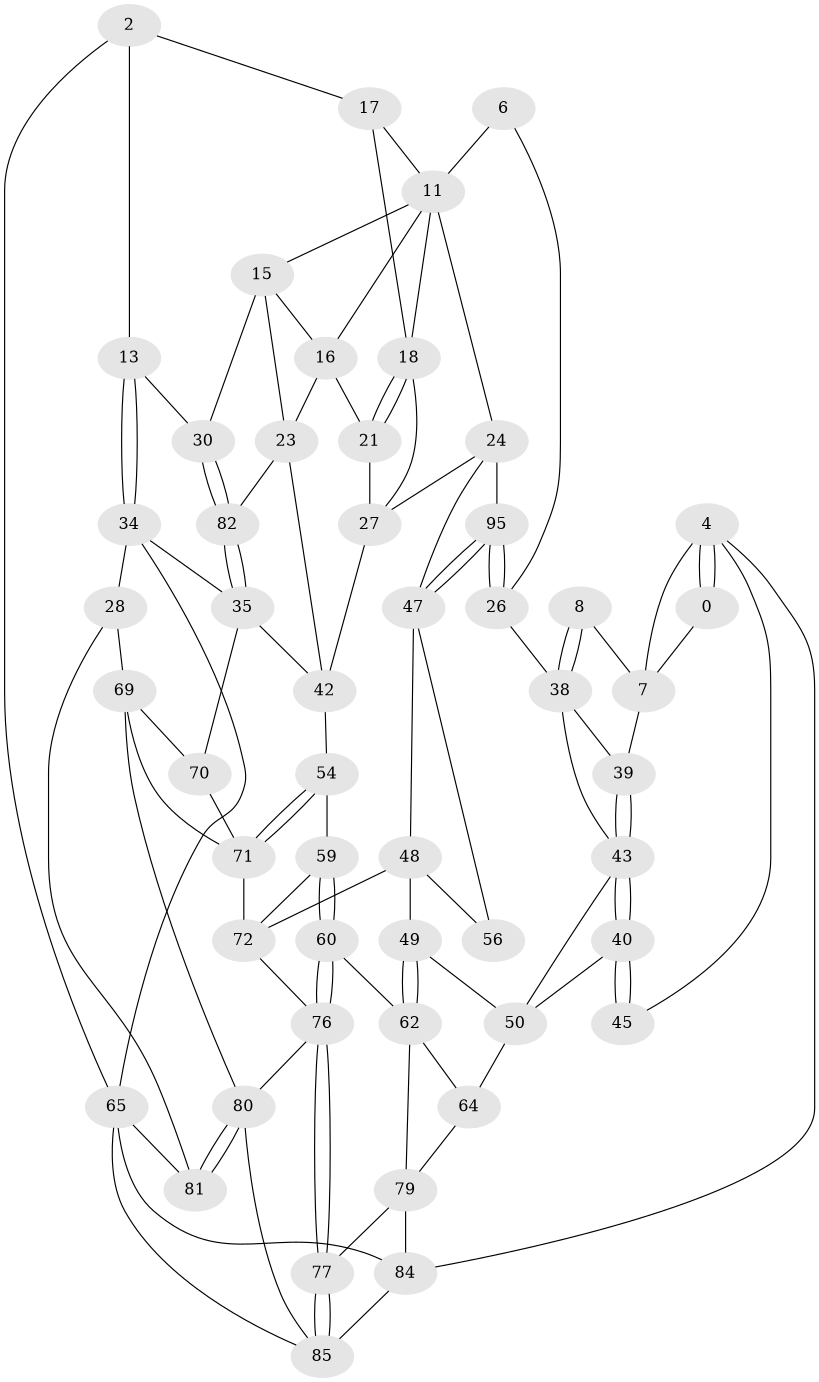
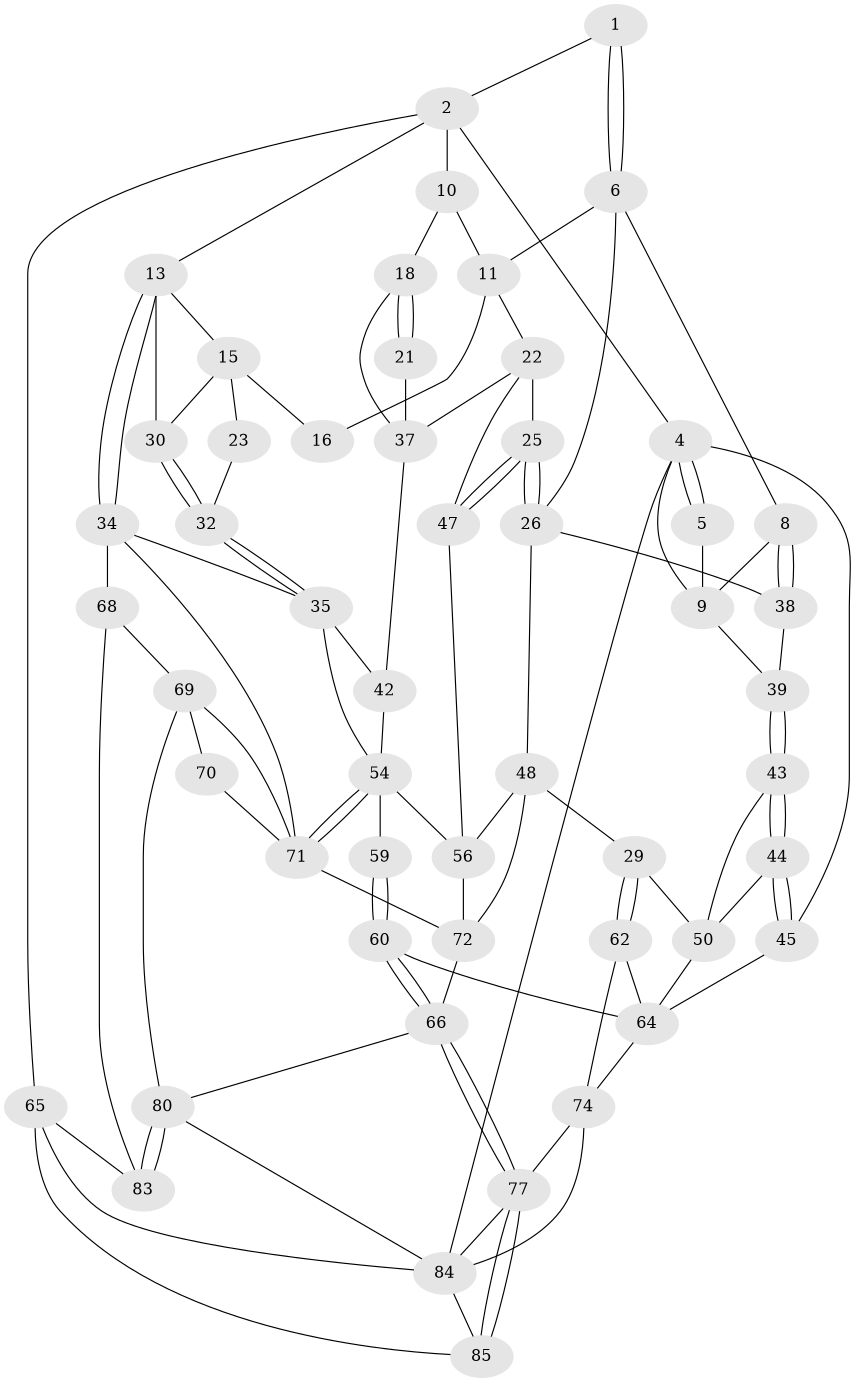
none -> (616, 25)
(370, 109) -> (447, 192)
(348, 233) -> (192, 317)
(421, 275) -> none
none -> (564, 275)
none -> (701, 358)
(306, 400) -> none
(348, 400) -> none
(497, 441) -> (533, 358)
(228, 525) -> (207, 525)
(370, 525) -> (406, 441)
(497, 525) -> (533, 441)
(306, 566) -> none
(116, 608) -> (107, 608)
(707, 608) -> (703, 525)
(225, 679) -> (337, 695)
(644, 691) -> (703, 608)
(412, 733) -> (529, 649)
(577, 779) -> none
(238, 802) -> (235, 675)
none -> (422, 816)
(286, 899) -> (463, 899)
(410, 941) -> (634, 857)
(623, 941) -> (778, 857)
(368, 982) -> (510, 989)
none -> (717, 982)
(322, 1024) -> (437, 1024)
(195, 1190) -> (143, 1190)
(406, 1190) -> (584, 1107)
(261, 1232) -> (304, 1190)
none -> (482, 1232)
